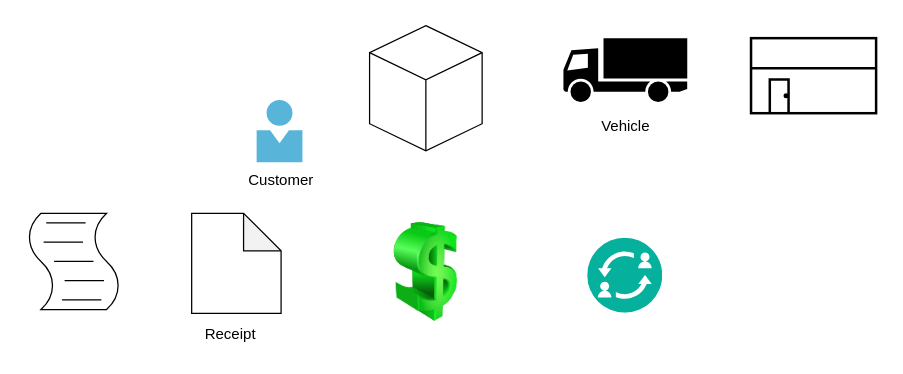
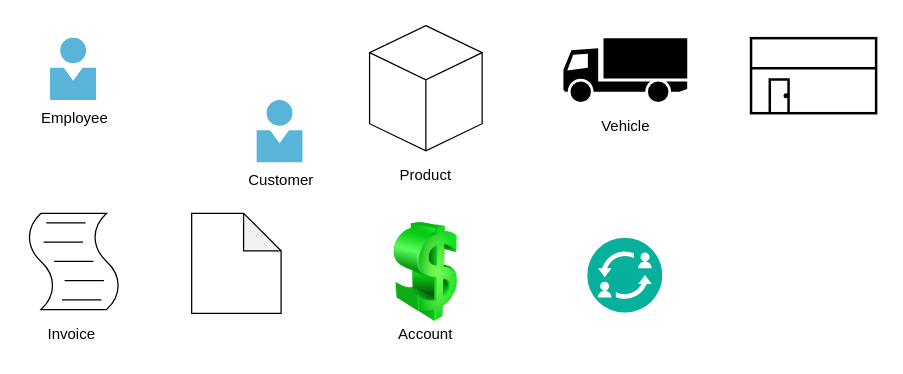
none -> (74, 69)
none -> (426, 176)
none -> (72, 334)
(231, 334) -> none
none -> (426, 334)
